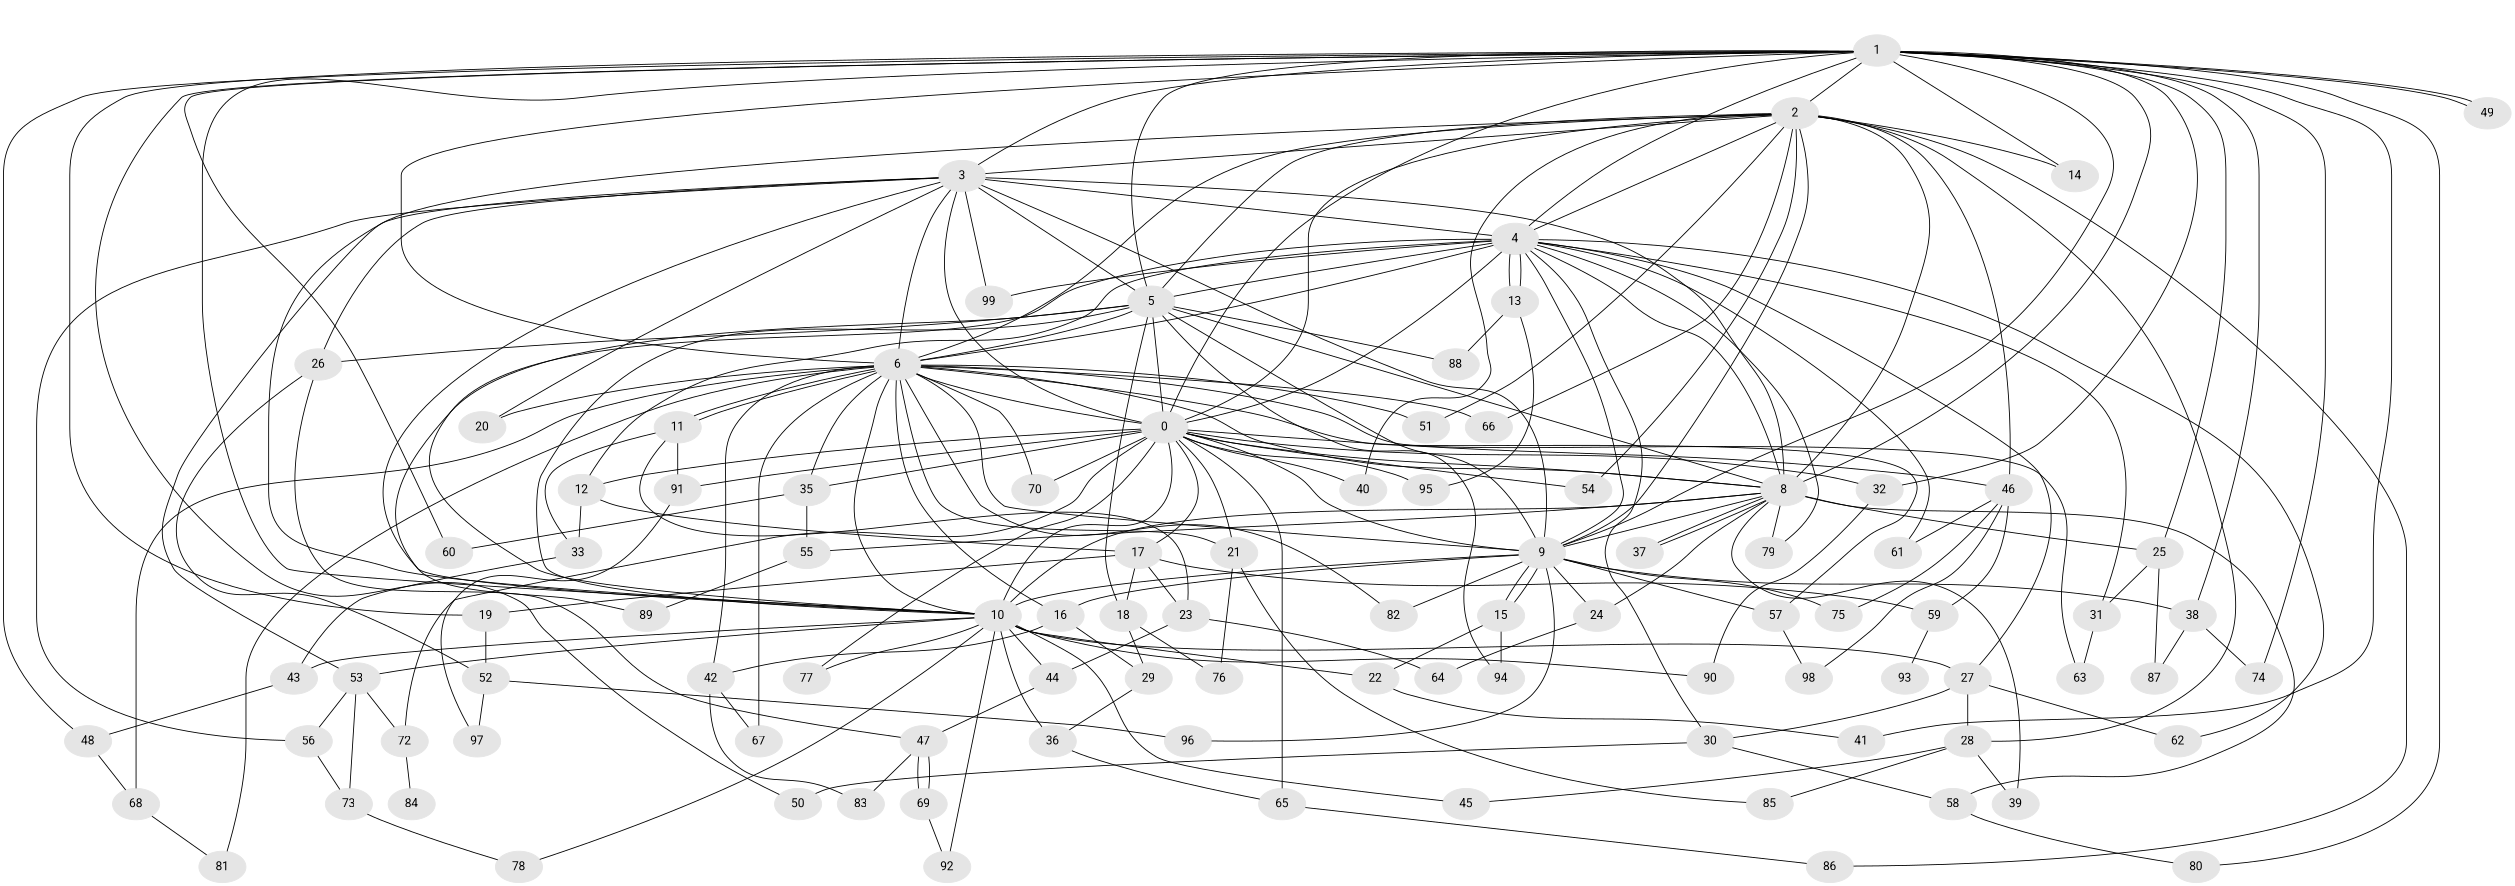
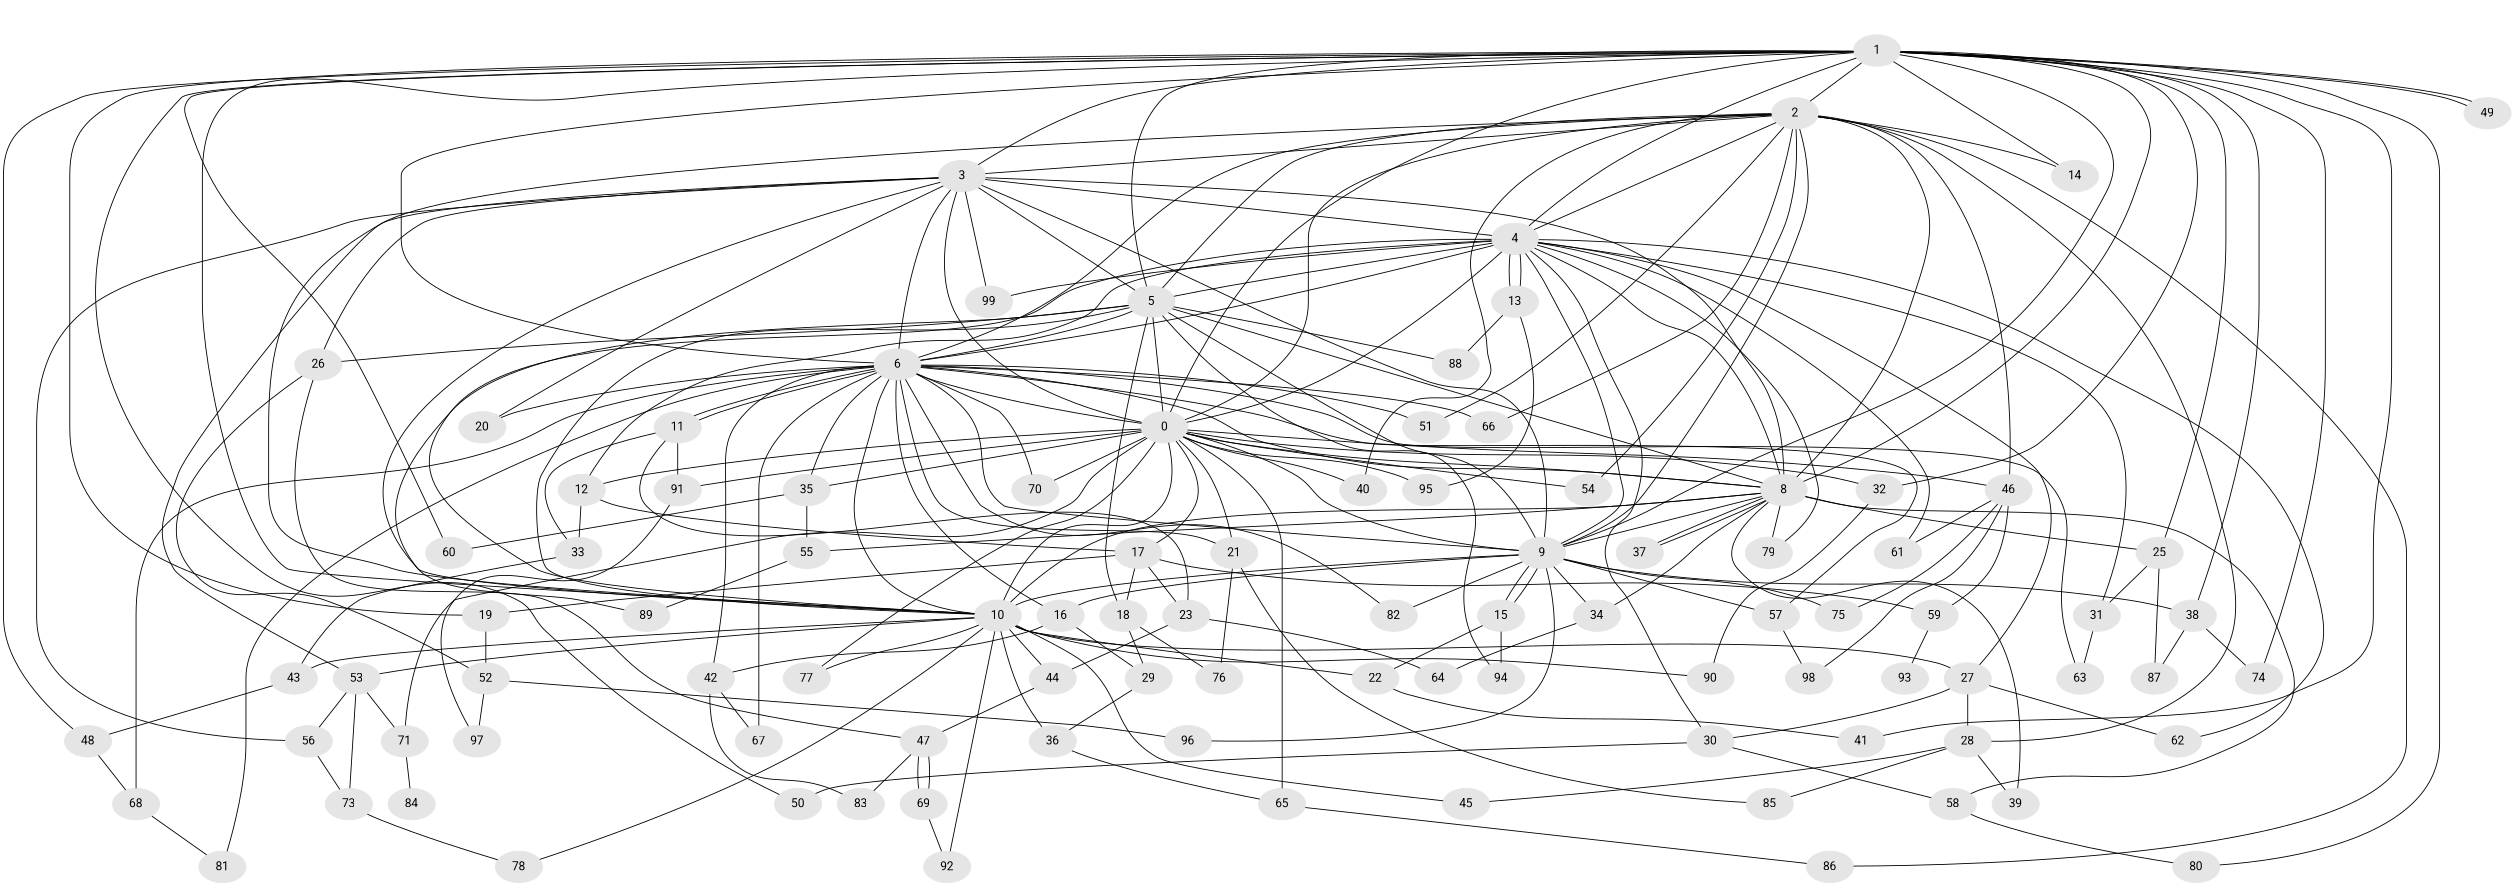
(1597, 616) -> (1597, 616)
(405, 741) -> (405, 741)
